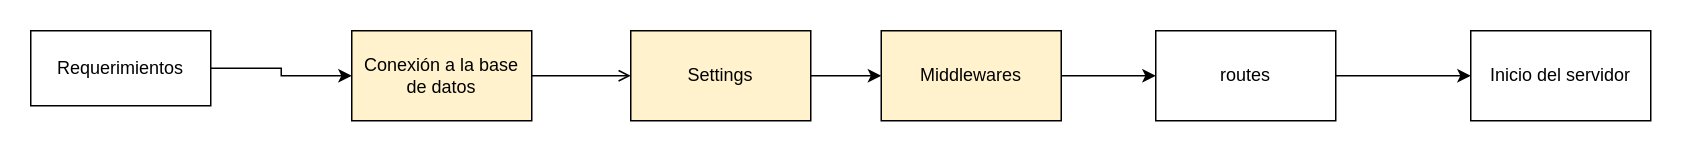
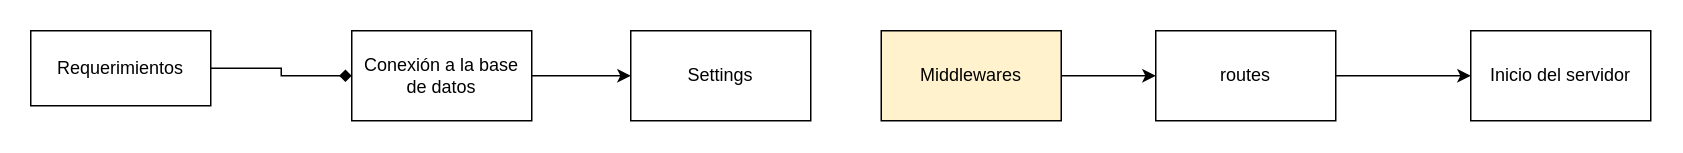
(340, 76) -> (339, 76)
(442, 76) -> (442, 76)
(621, 76) -> (619, 76)
(721, 76) -> (721, 76)
(841, 76) -> none
